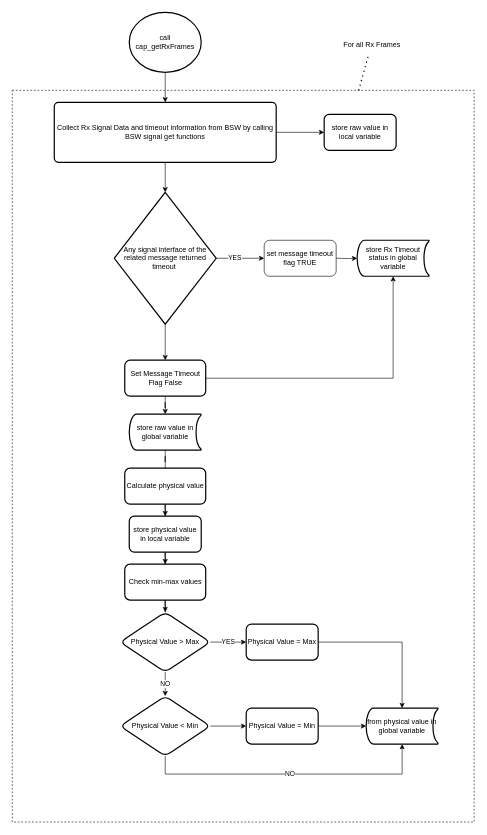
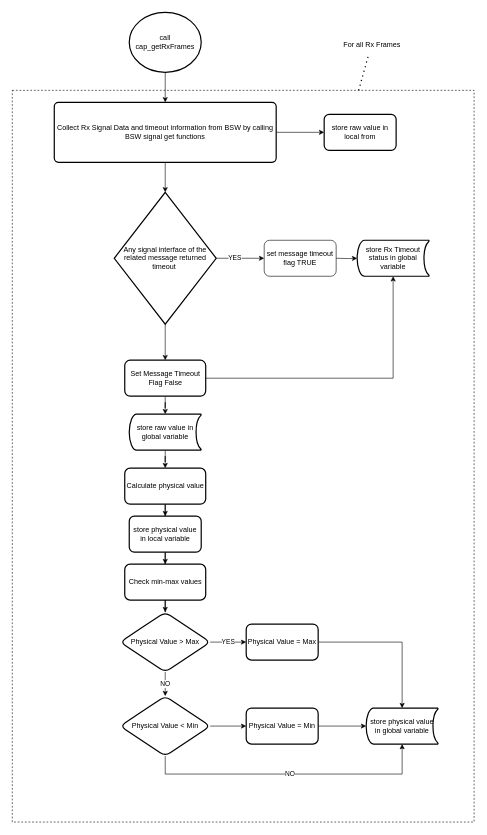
(360, 132) -> (360, 132)
(165, 464) -> (165, 462)
(402, 726) -> (402, 726)
